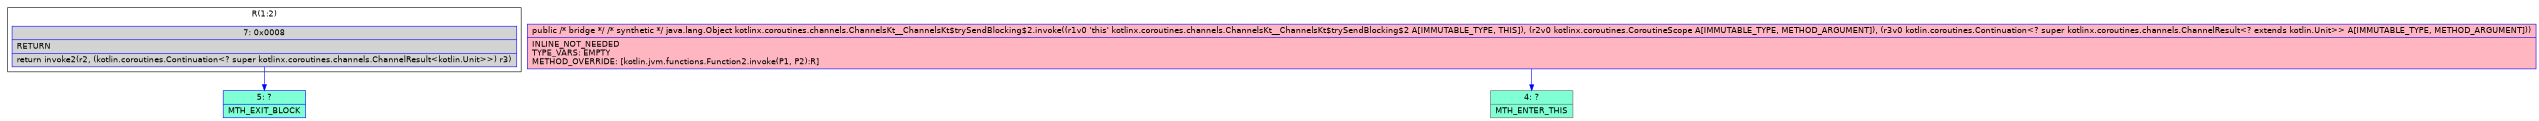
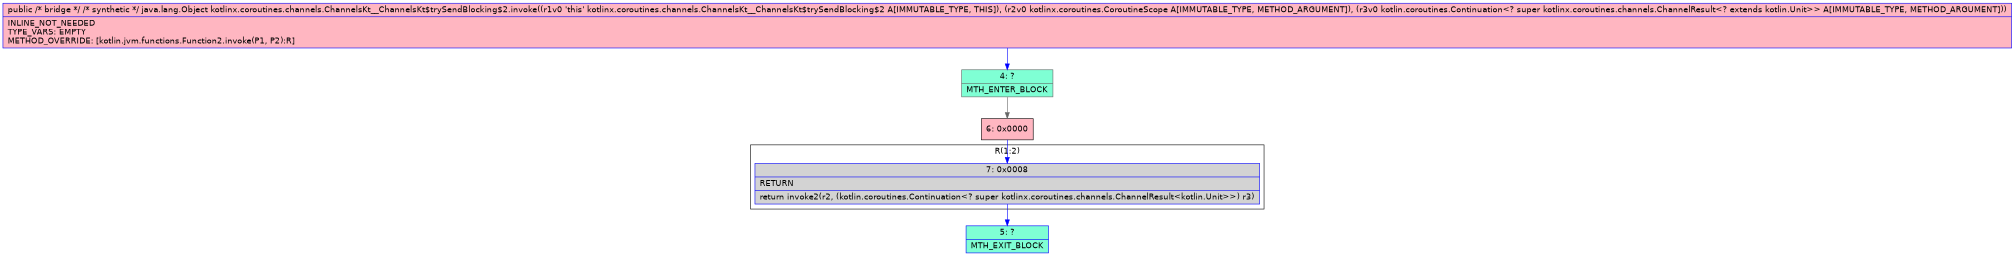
(1532, 111) -> (1007, 90)
none -> (1007, 129)
